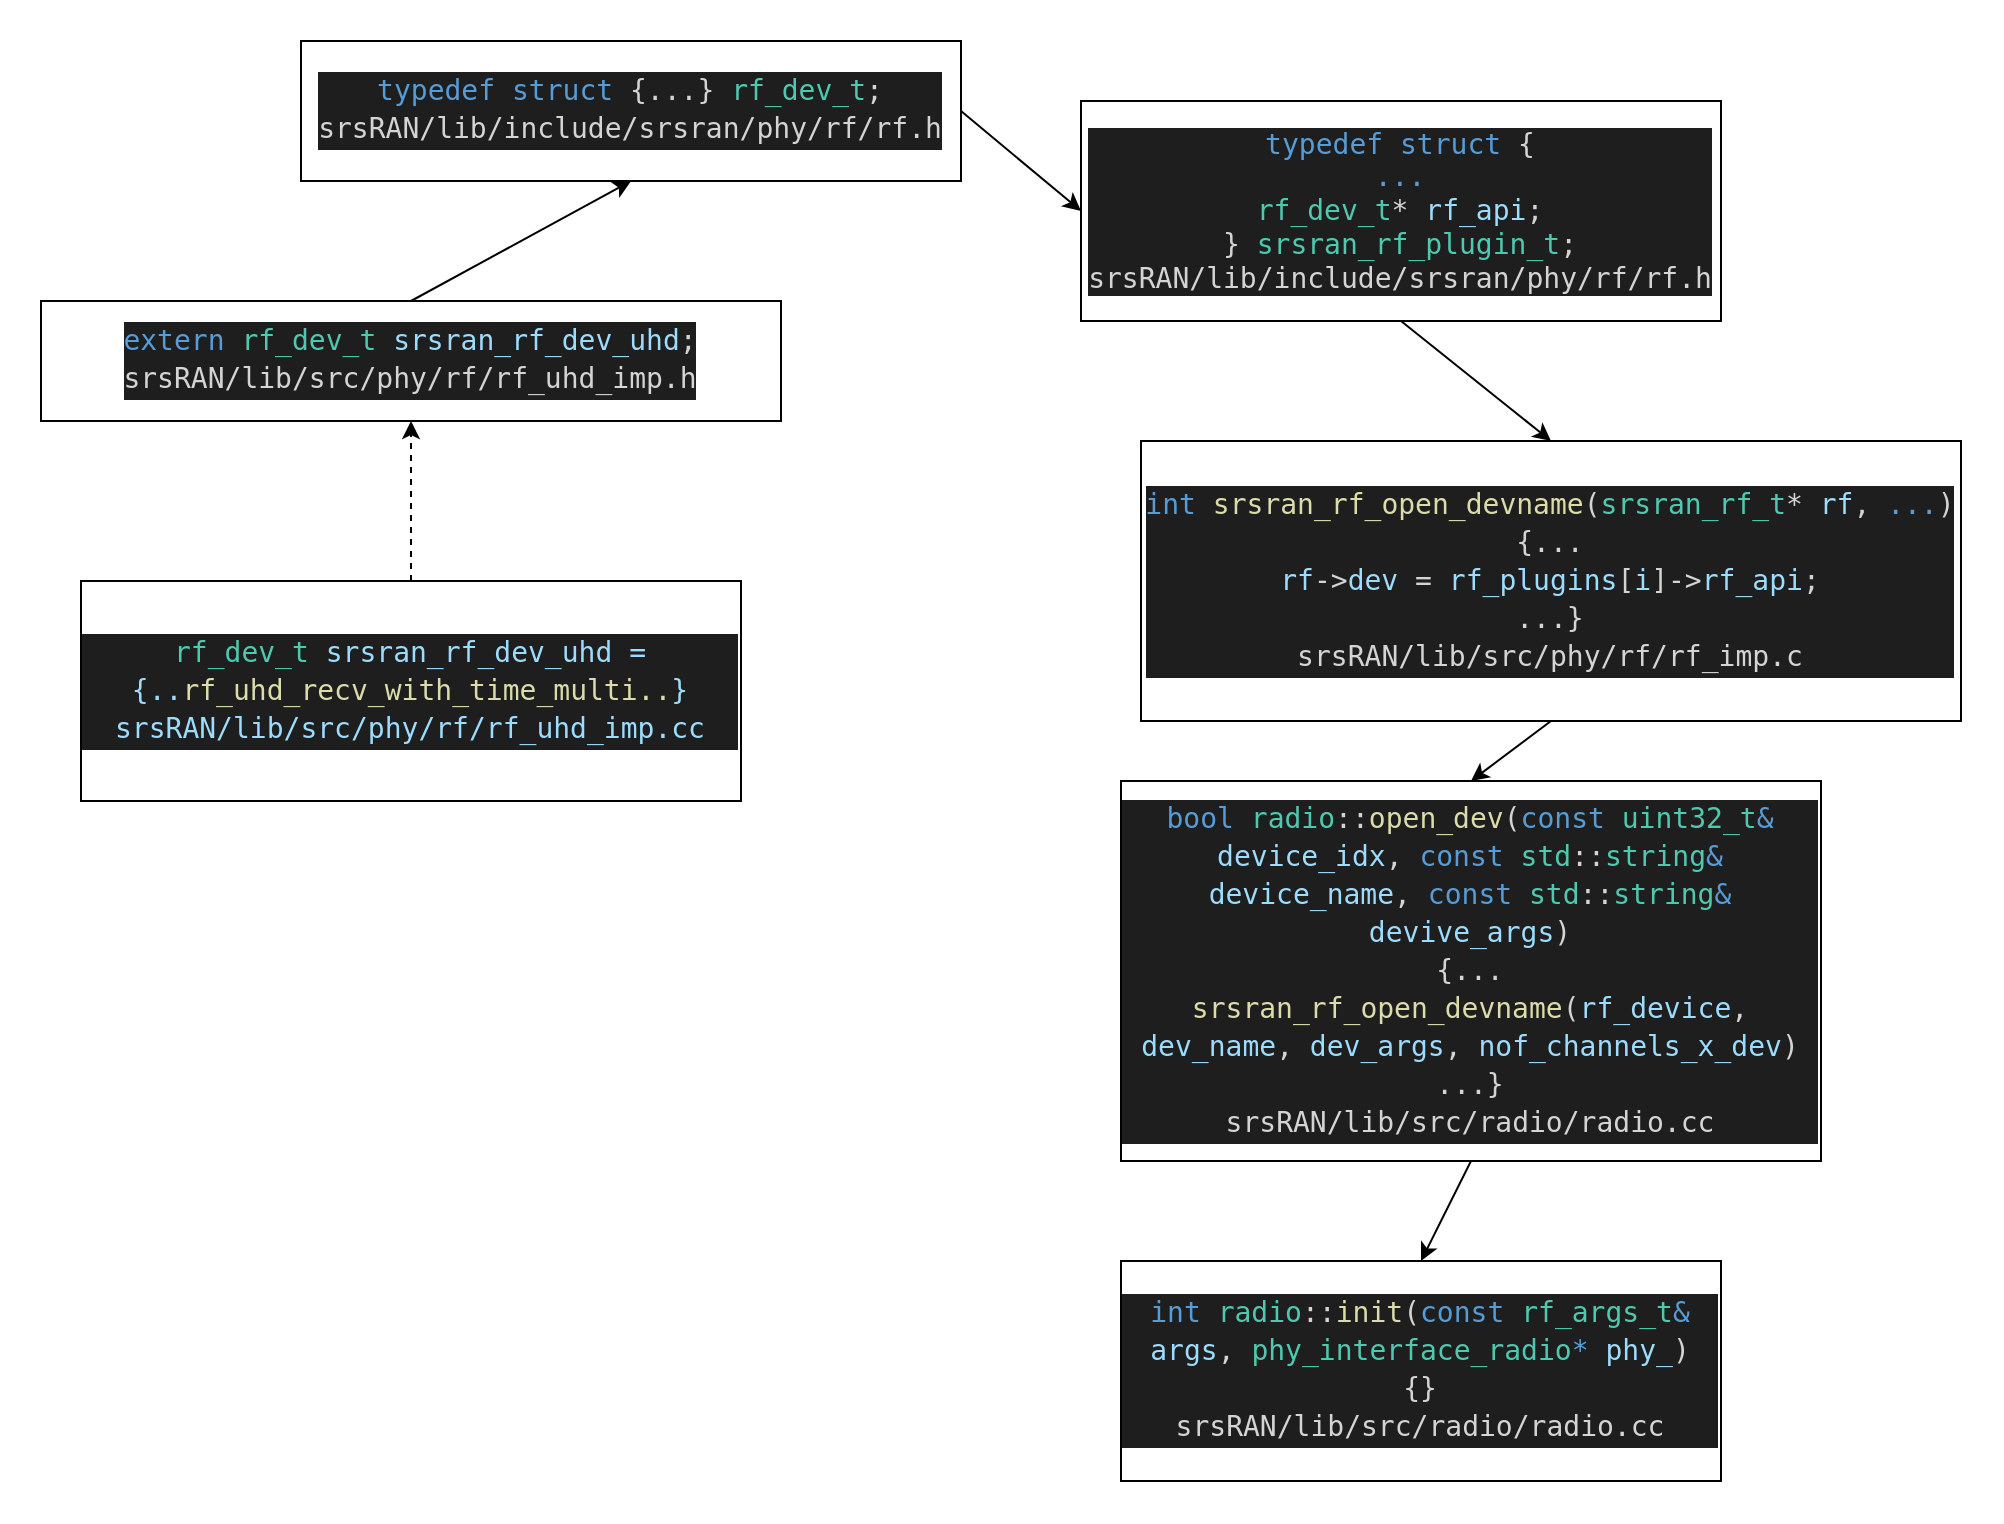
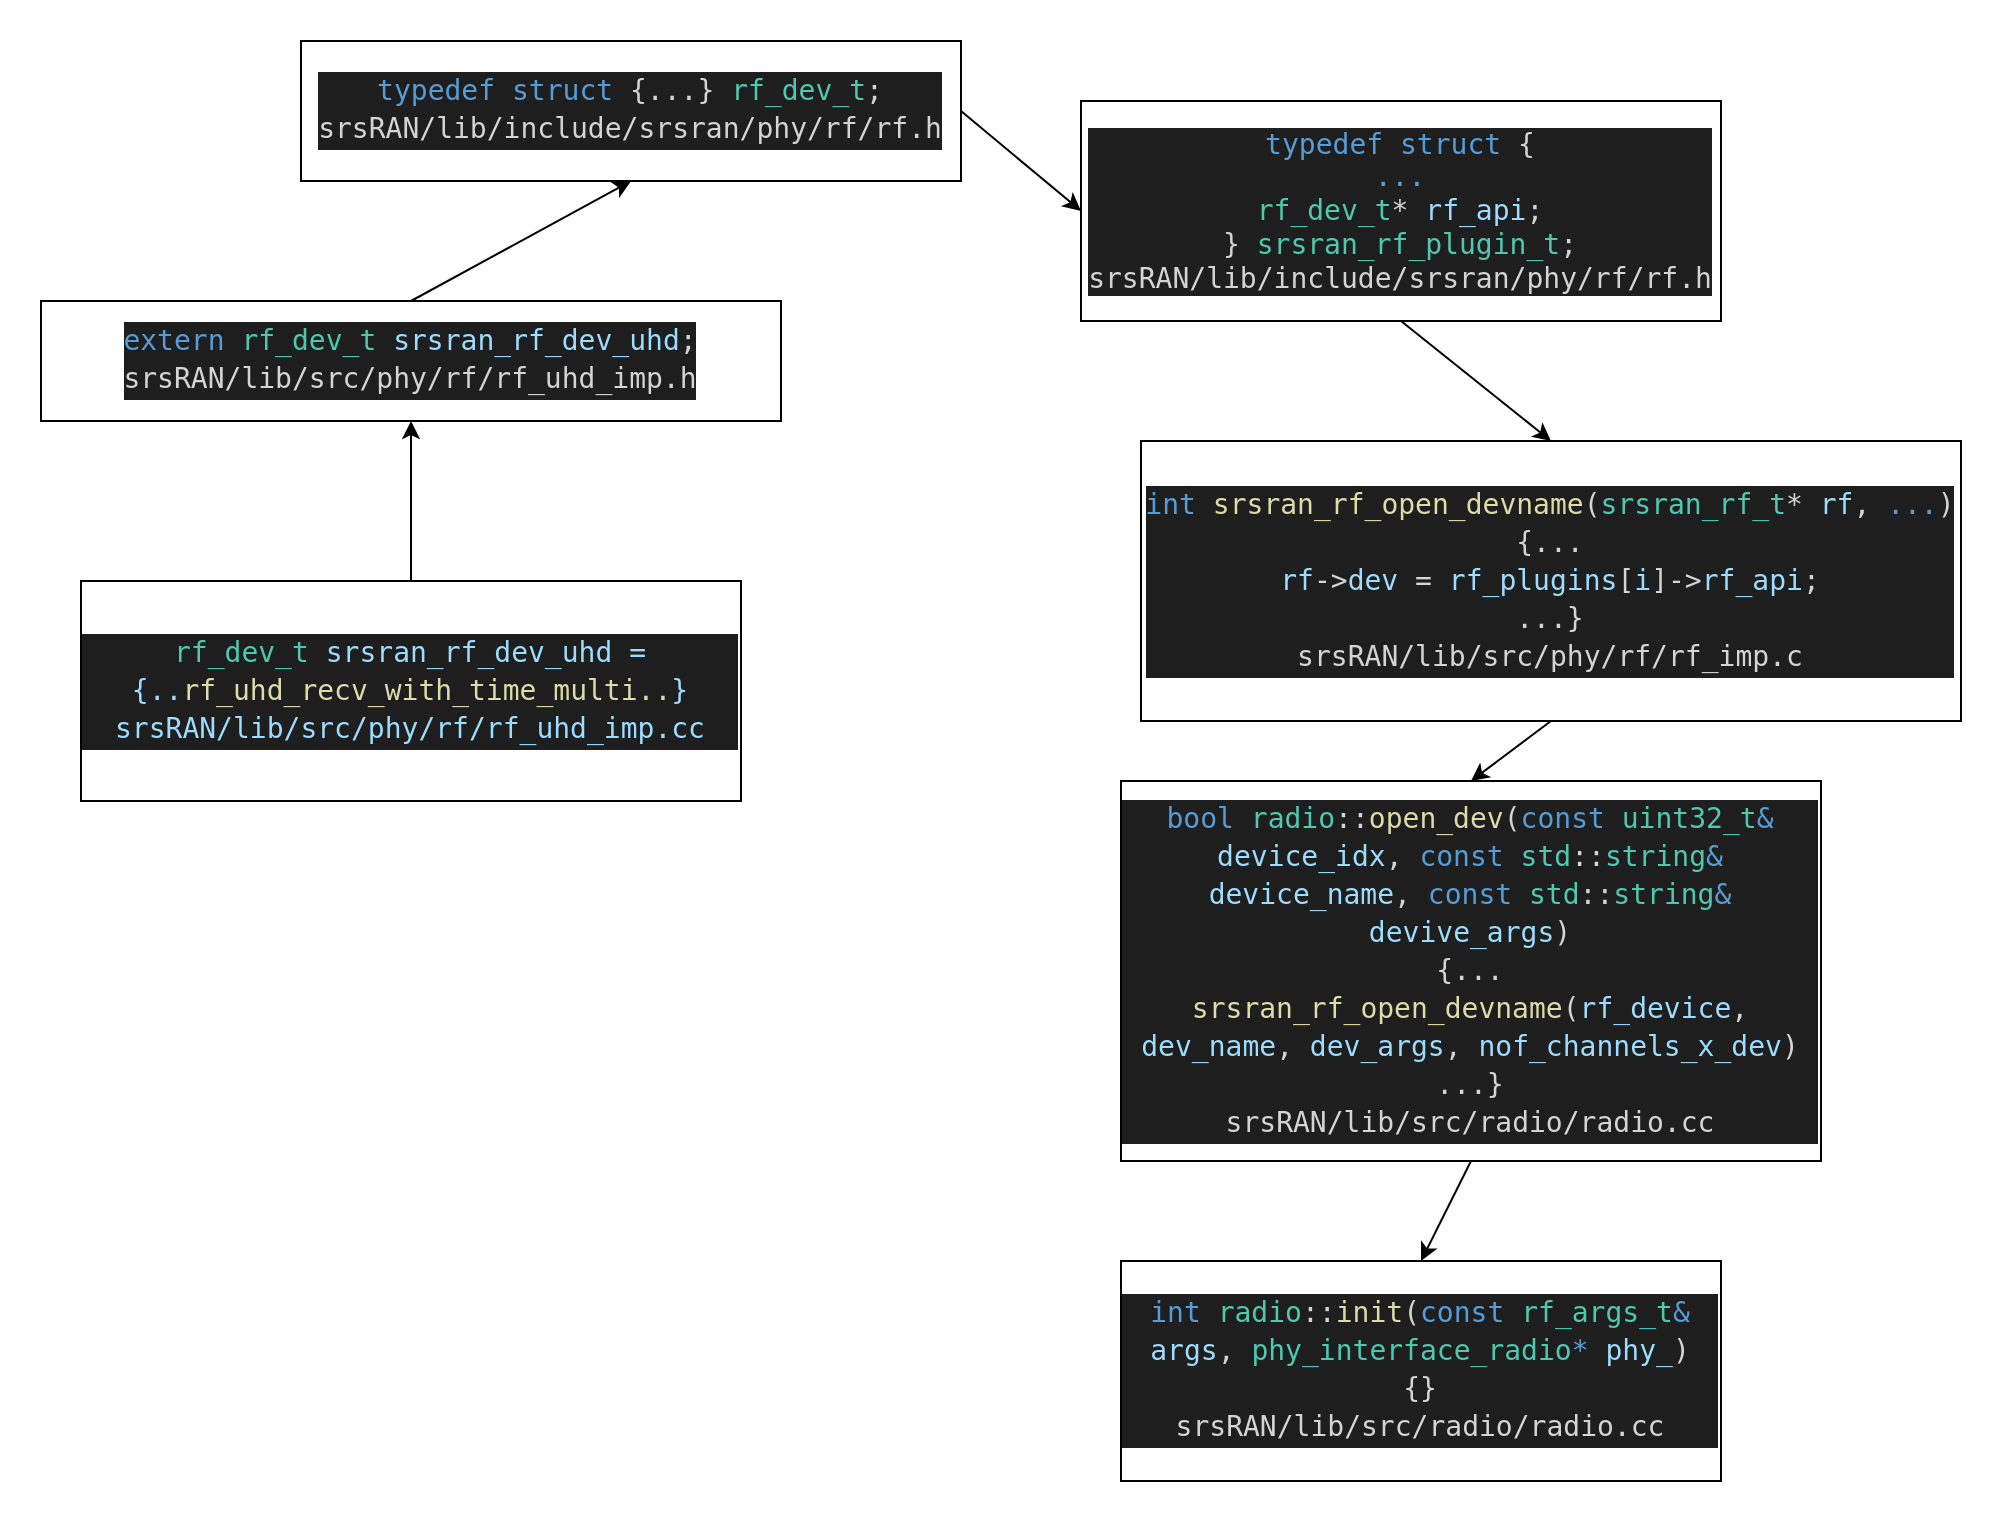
(411, 507) -> (411, 507)
